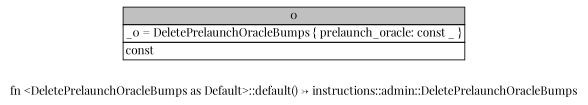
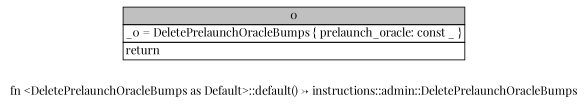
(140, 51) -> (143, 51)
